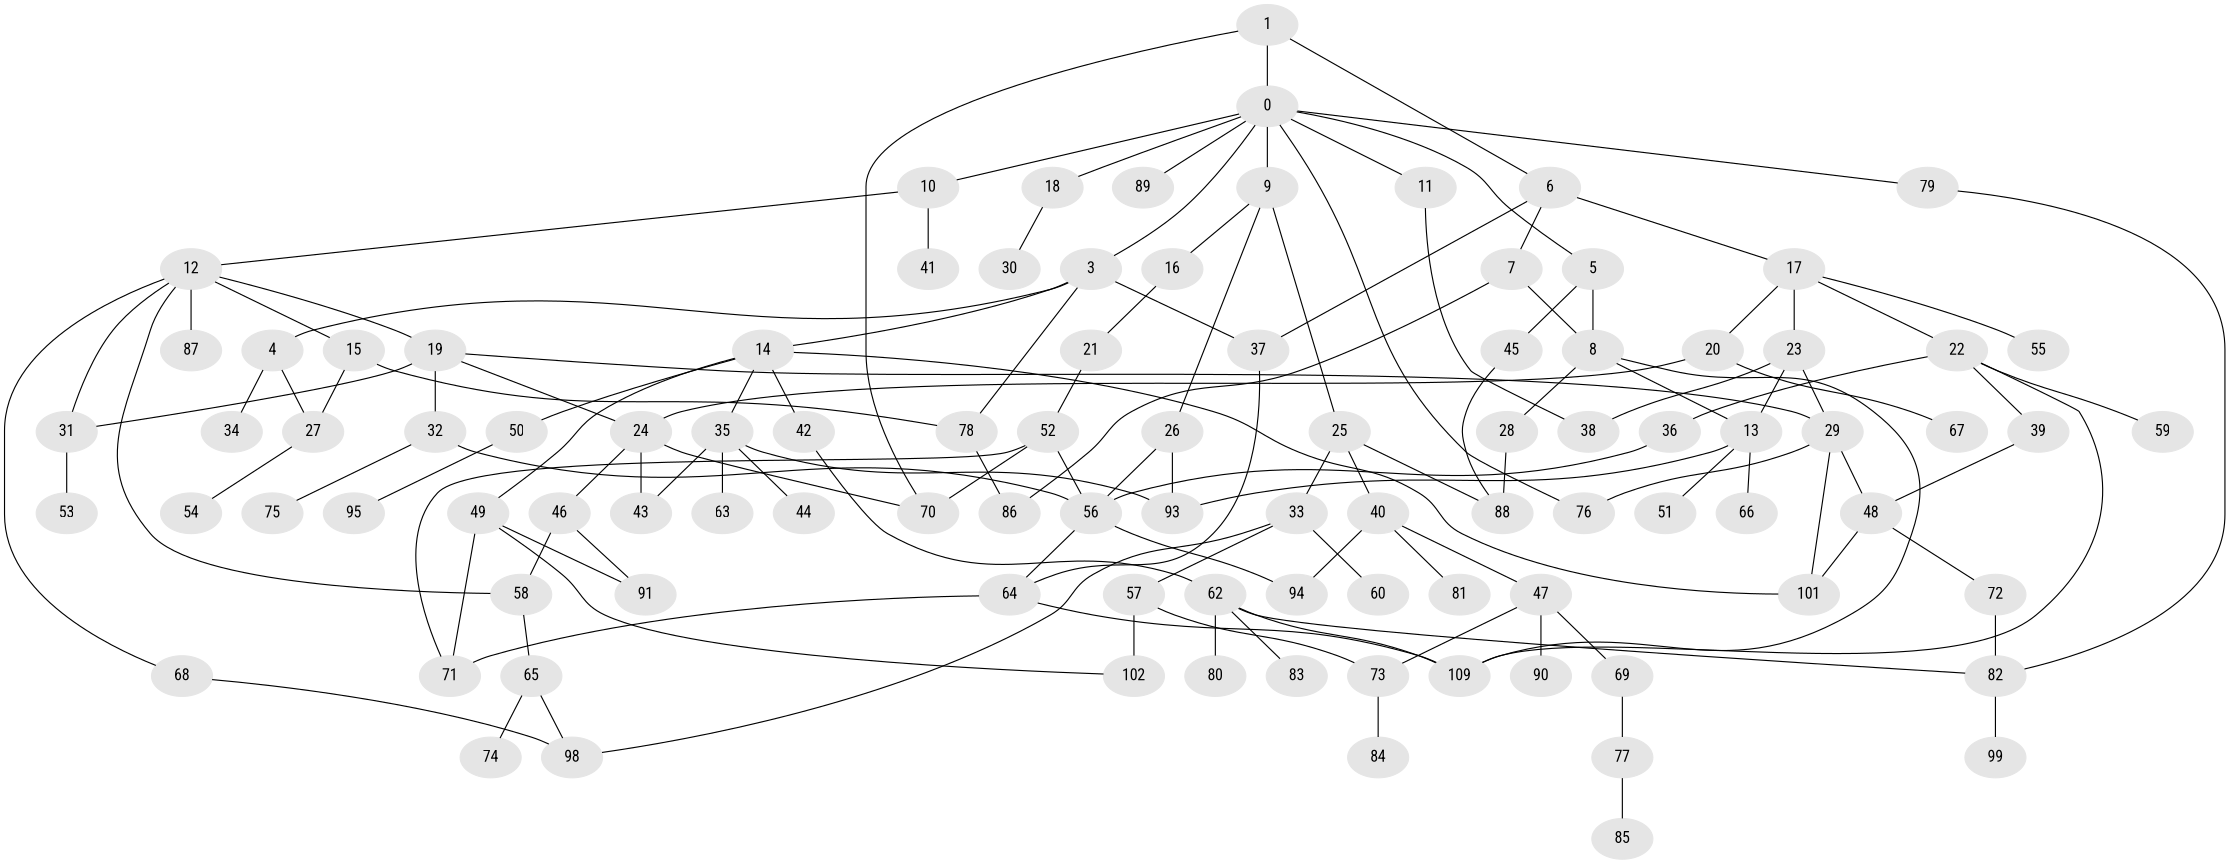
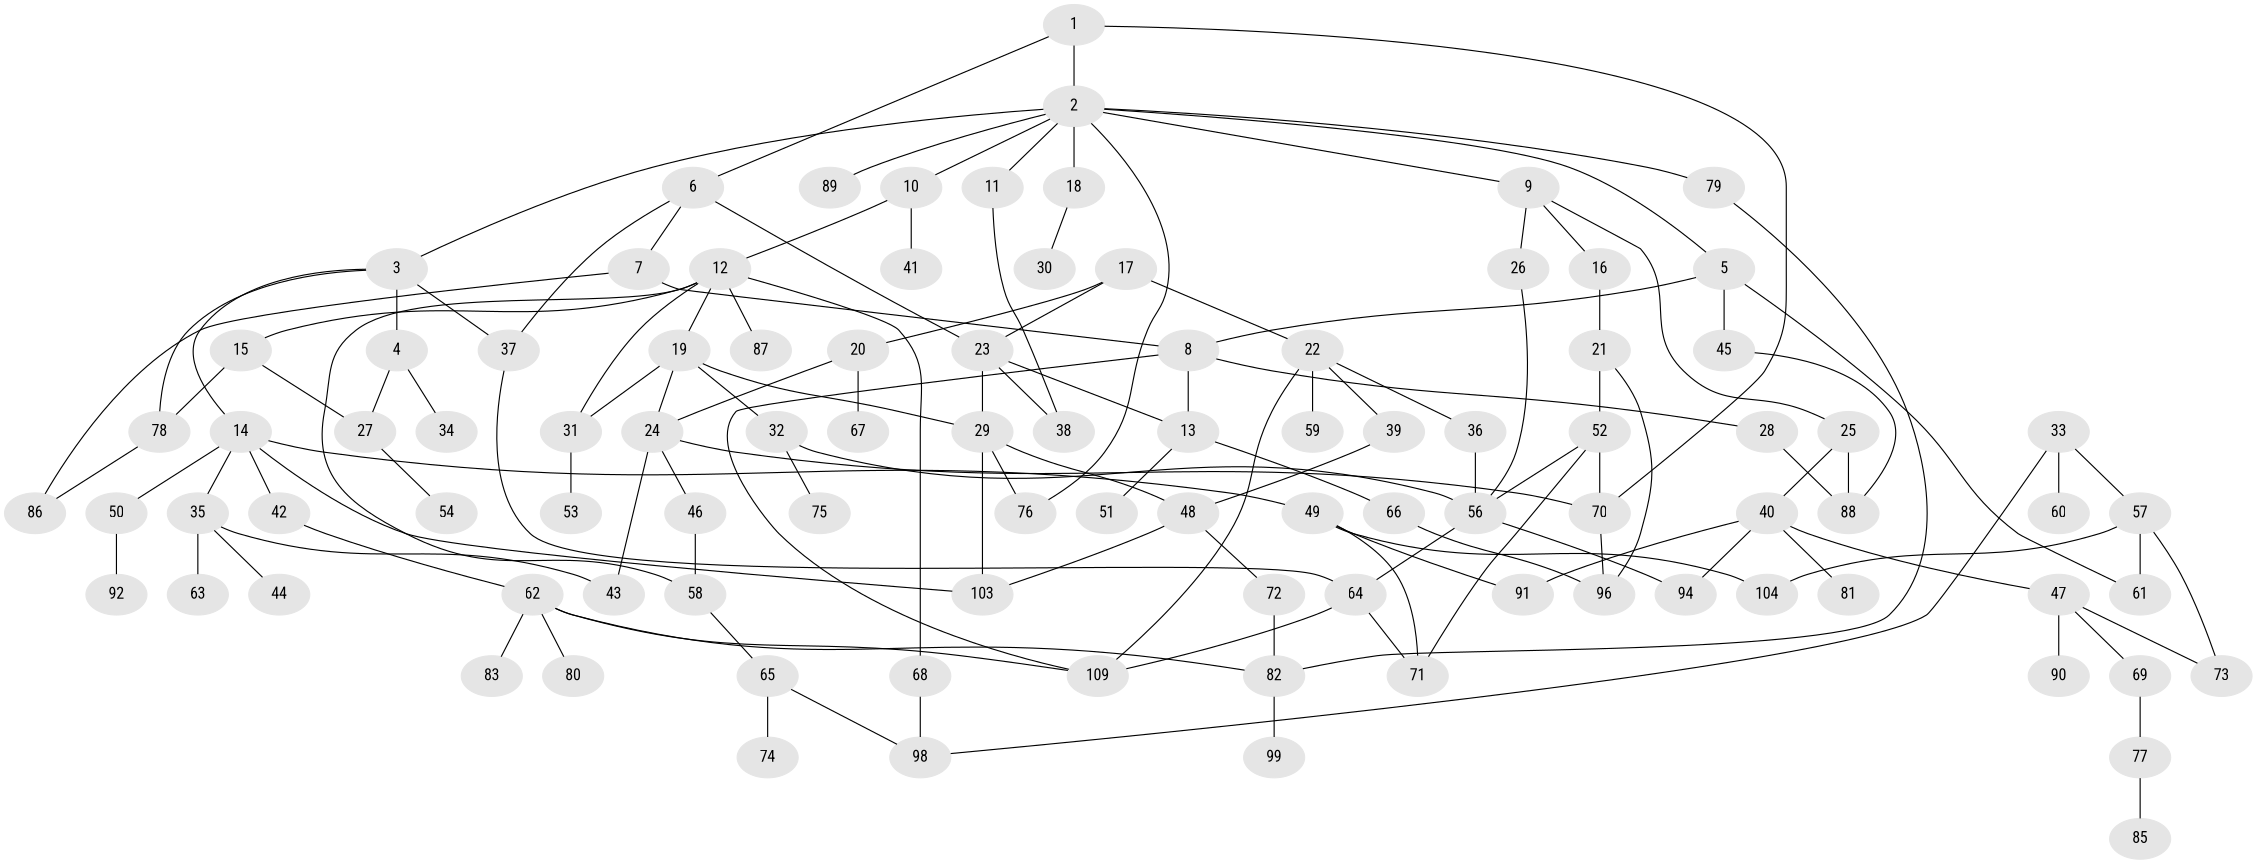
(1267, 106) -> (1074, 106)
(1672, 228) -> (837, 271)
(2038, 350) -> none
(1316, 477) -> none
(354, 513) -> (116, 595)
(1172, 513) -> none
(603, 554) -> (1646, 547)
none -> (1604, 595)
(1809, 595) -> (982, 595)
none -> (2140, 595)
(1134, 676) -> (1767, 595)
(1378, 757) -> none
